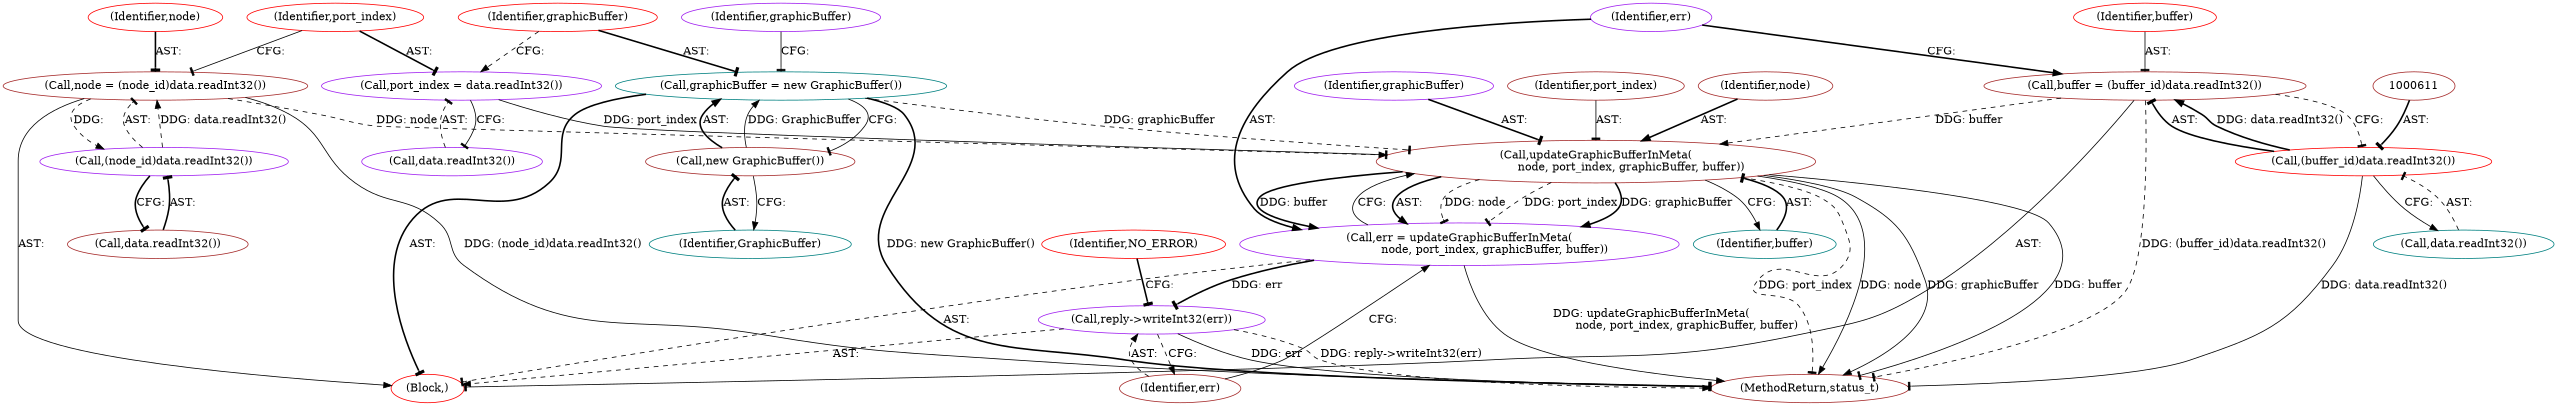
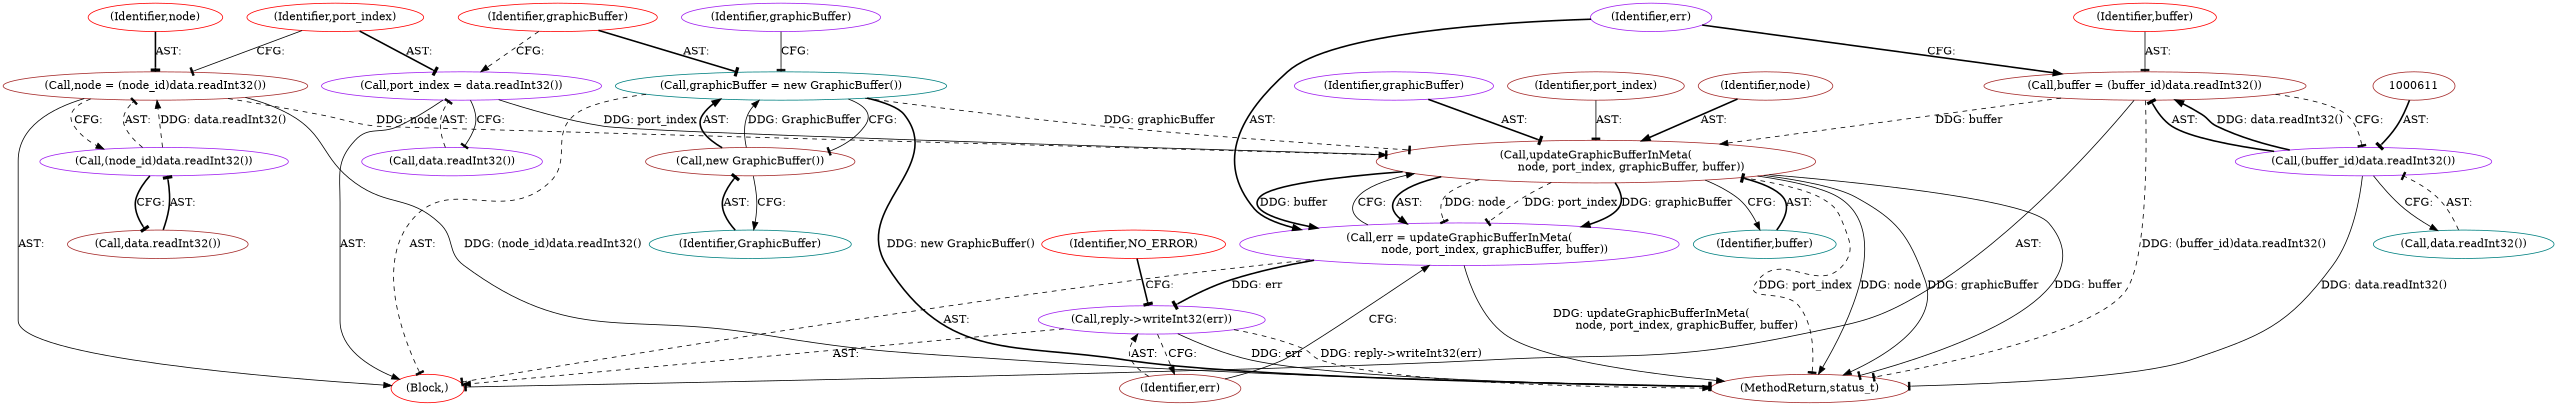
(90, 120) -> (90, 120)
(2364, 162) -> (2364, 162)
(475, 200) -> (475, 200)
none -> (340, 220)
